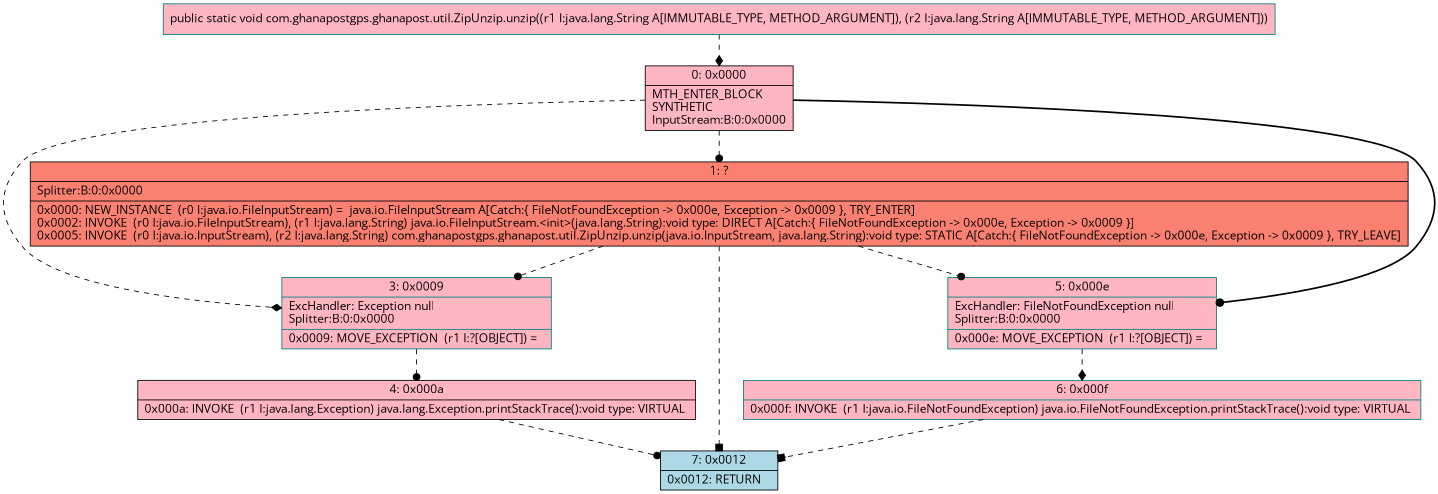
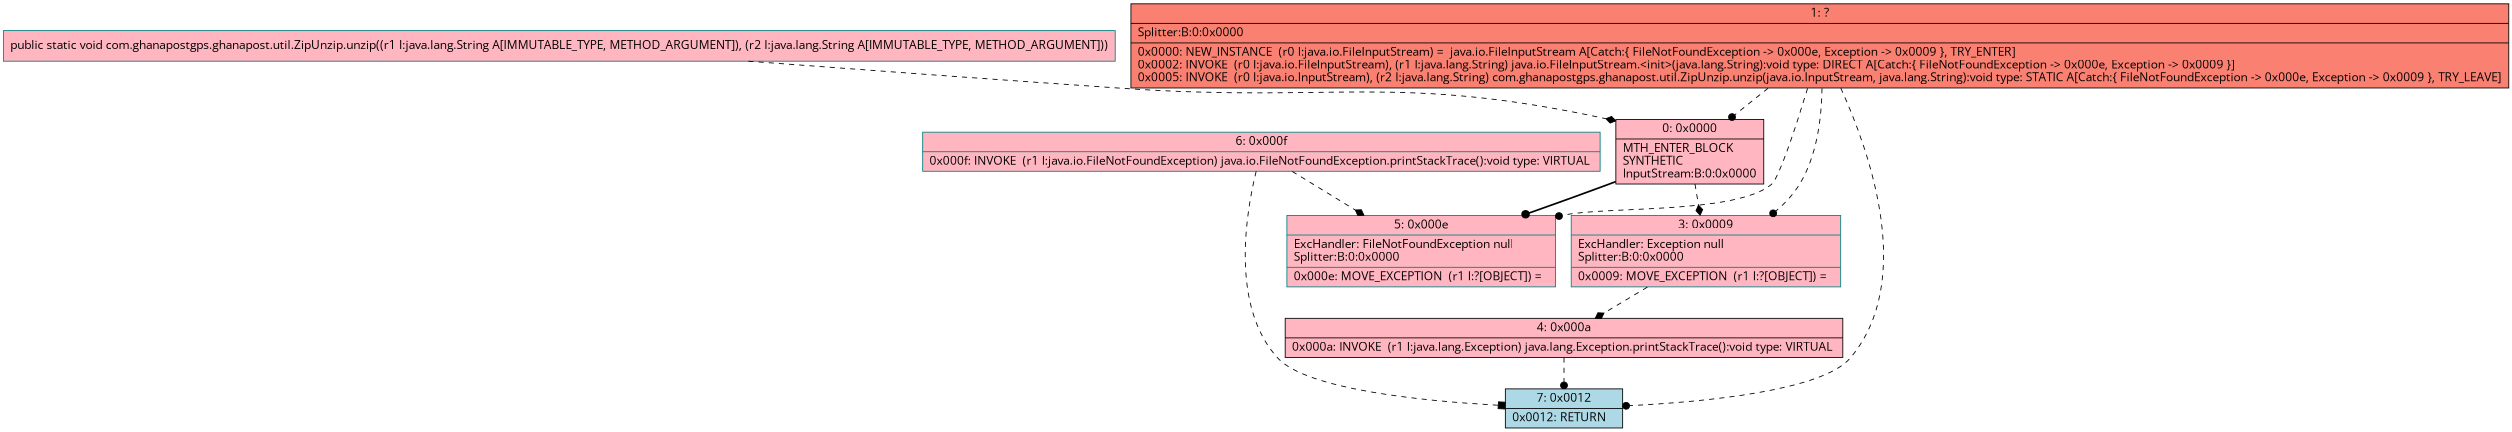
(719, 143) -> (1751, 101)
(719, 344) -> (1865, 335)
(1082, 360) -> (1324, 191)
(417, 361) -> (1626, 300)
